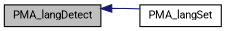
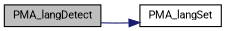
(126, 8) -> (115, 23)
